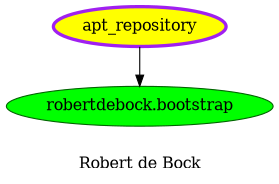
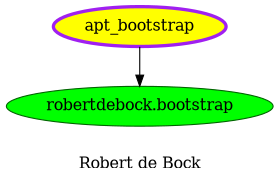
(140, 27) -> (140, 27)
